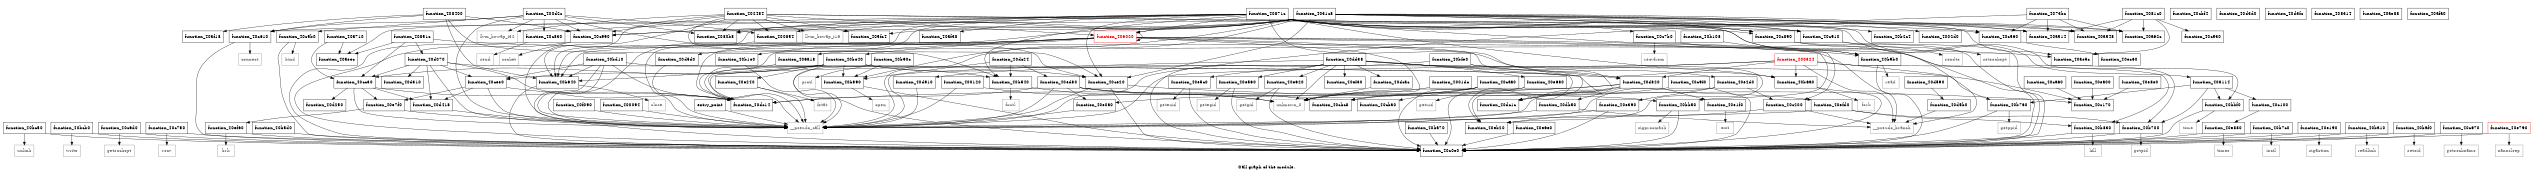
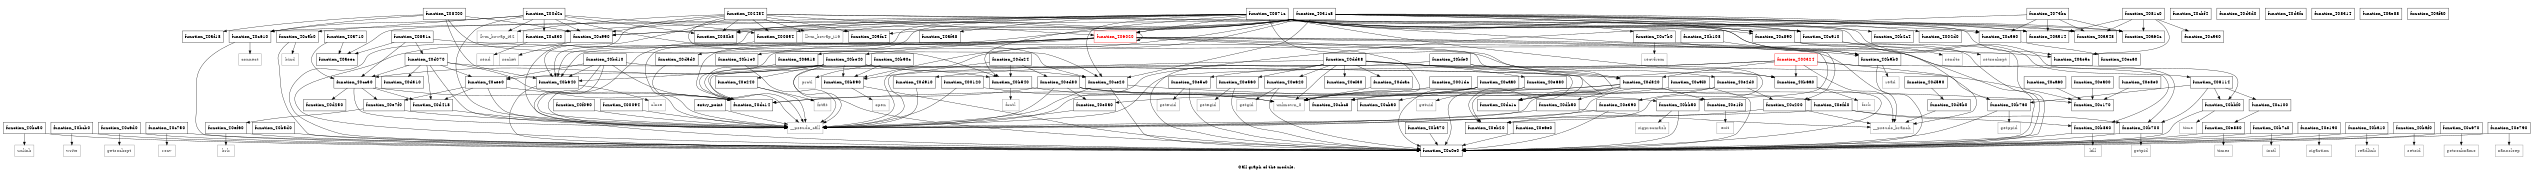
(2509, 128) -> (2509, 128)
